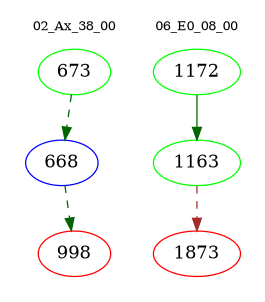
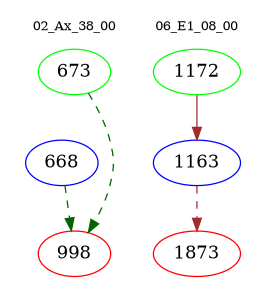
(197, 27) -> (197, 27)
(69, 111) -> (113, 156)
(197, 111) -> (197, 111)
(197, 163) -> (197, 163)
